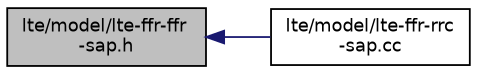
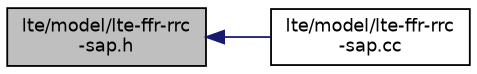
(107, 37) -> (107, 37)
